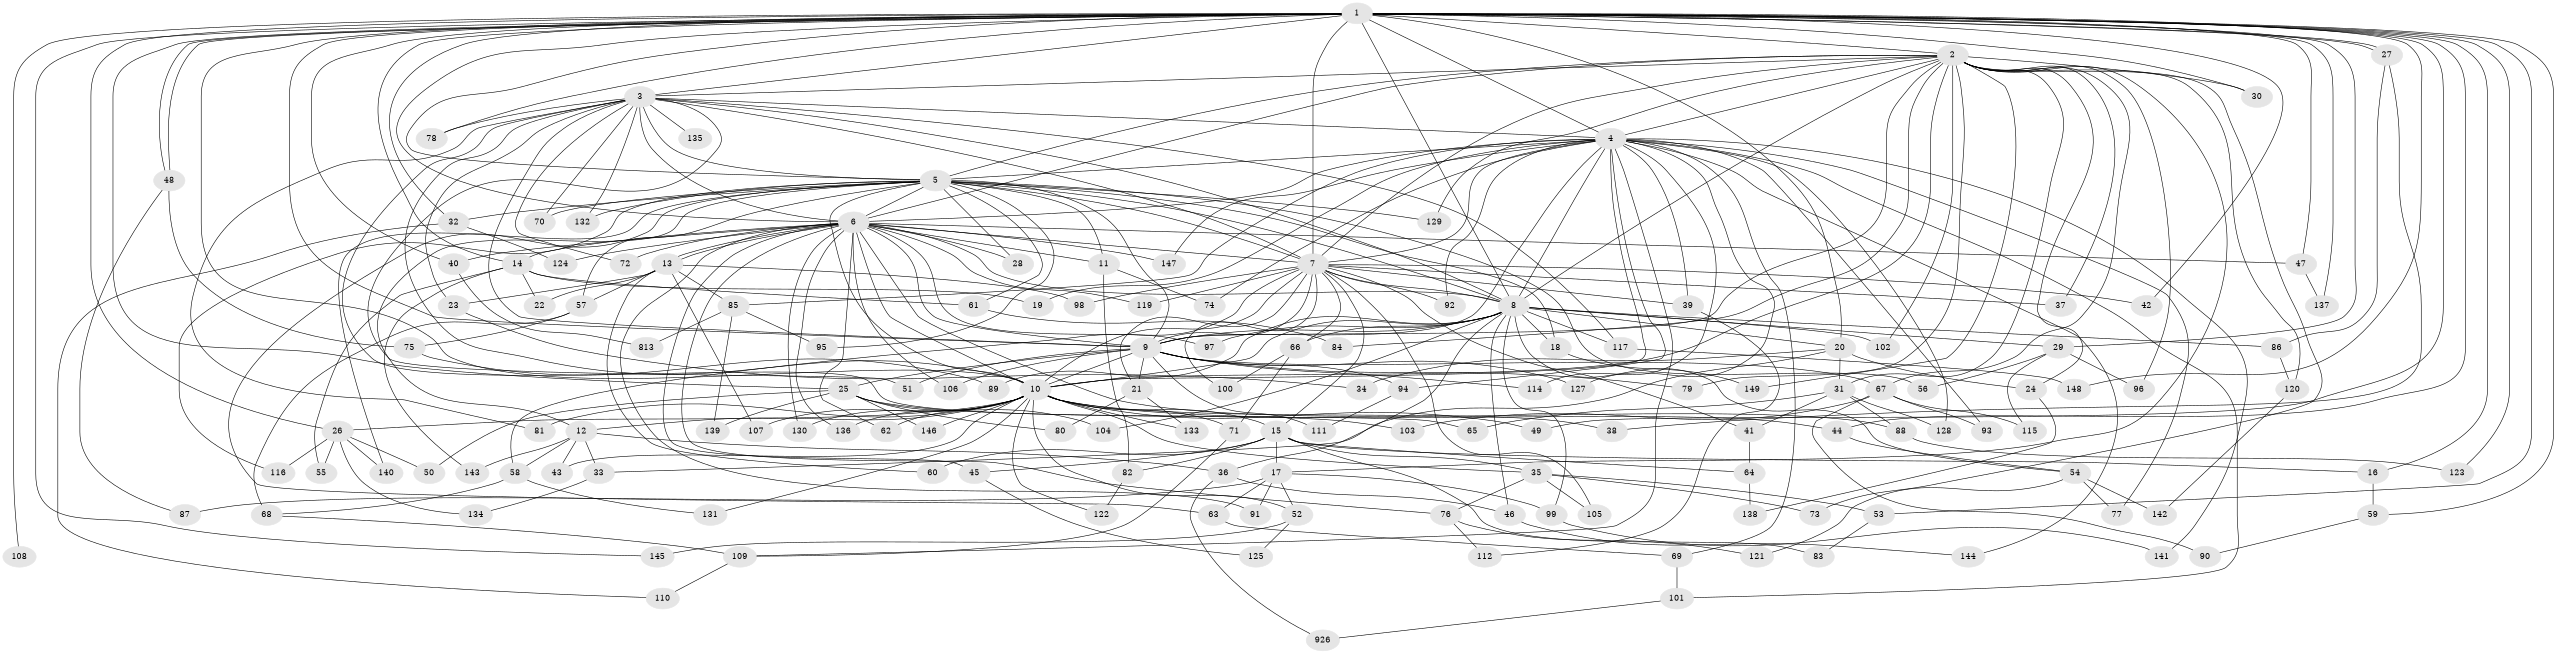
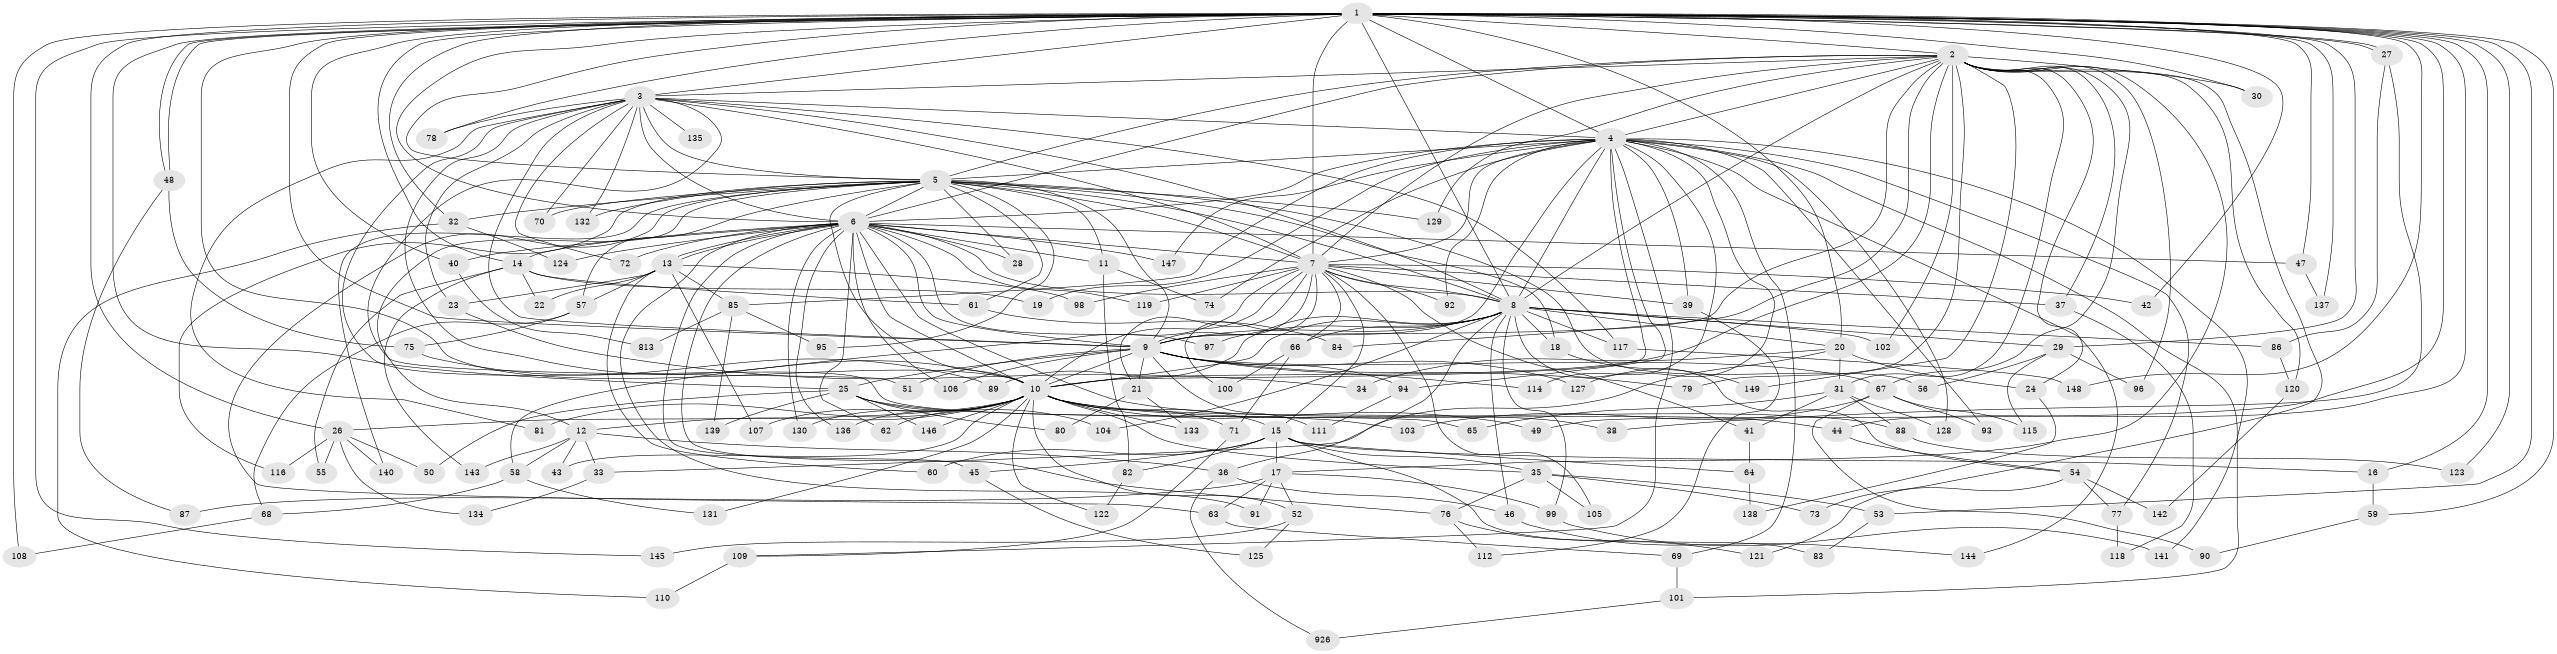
(504, 530) -> (144, 536)
none -> (2118, 557)
